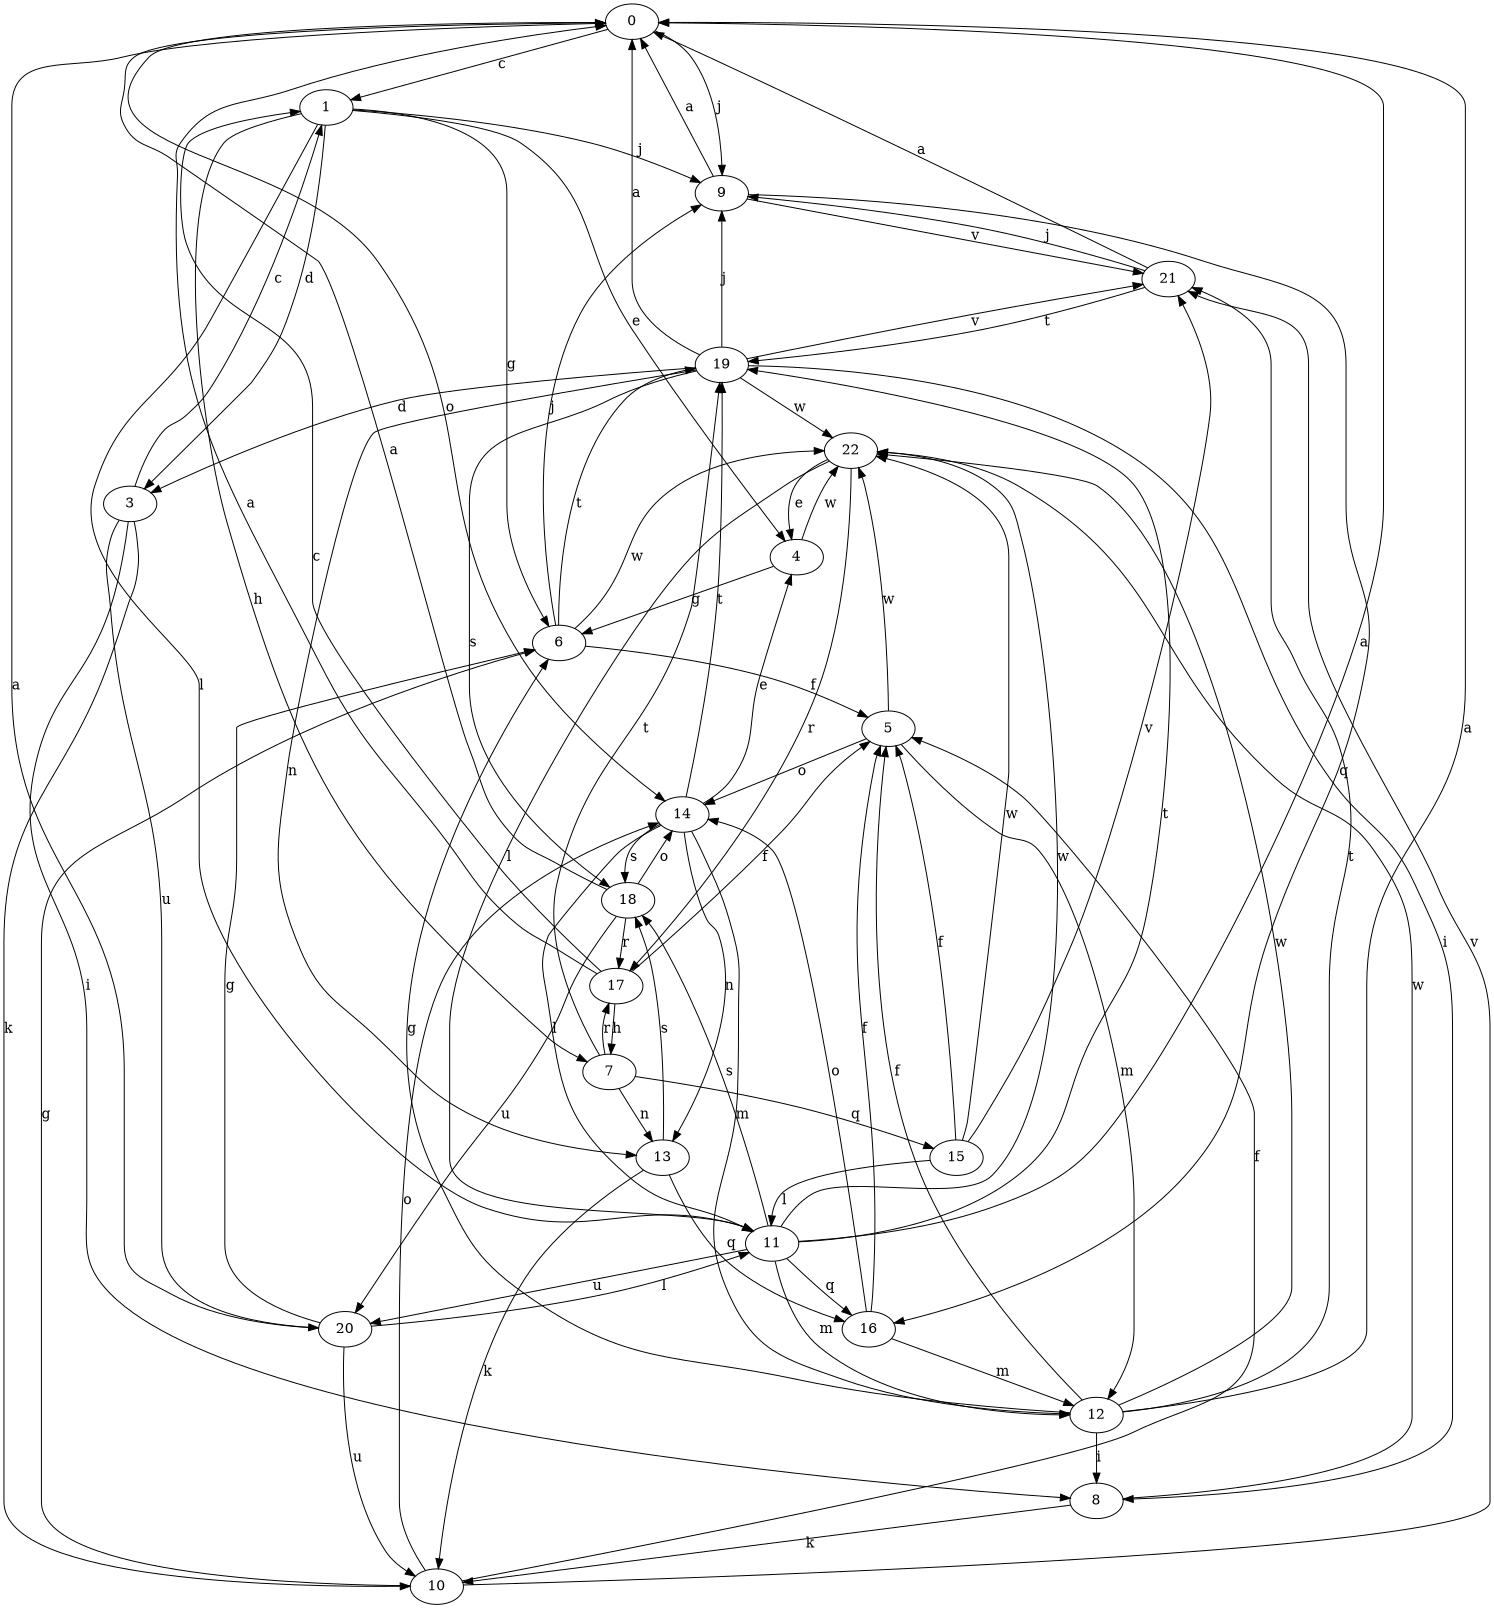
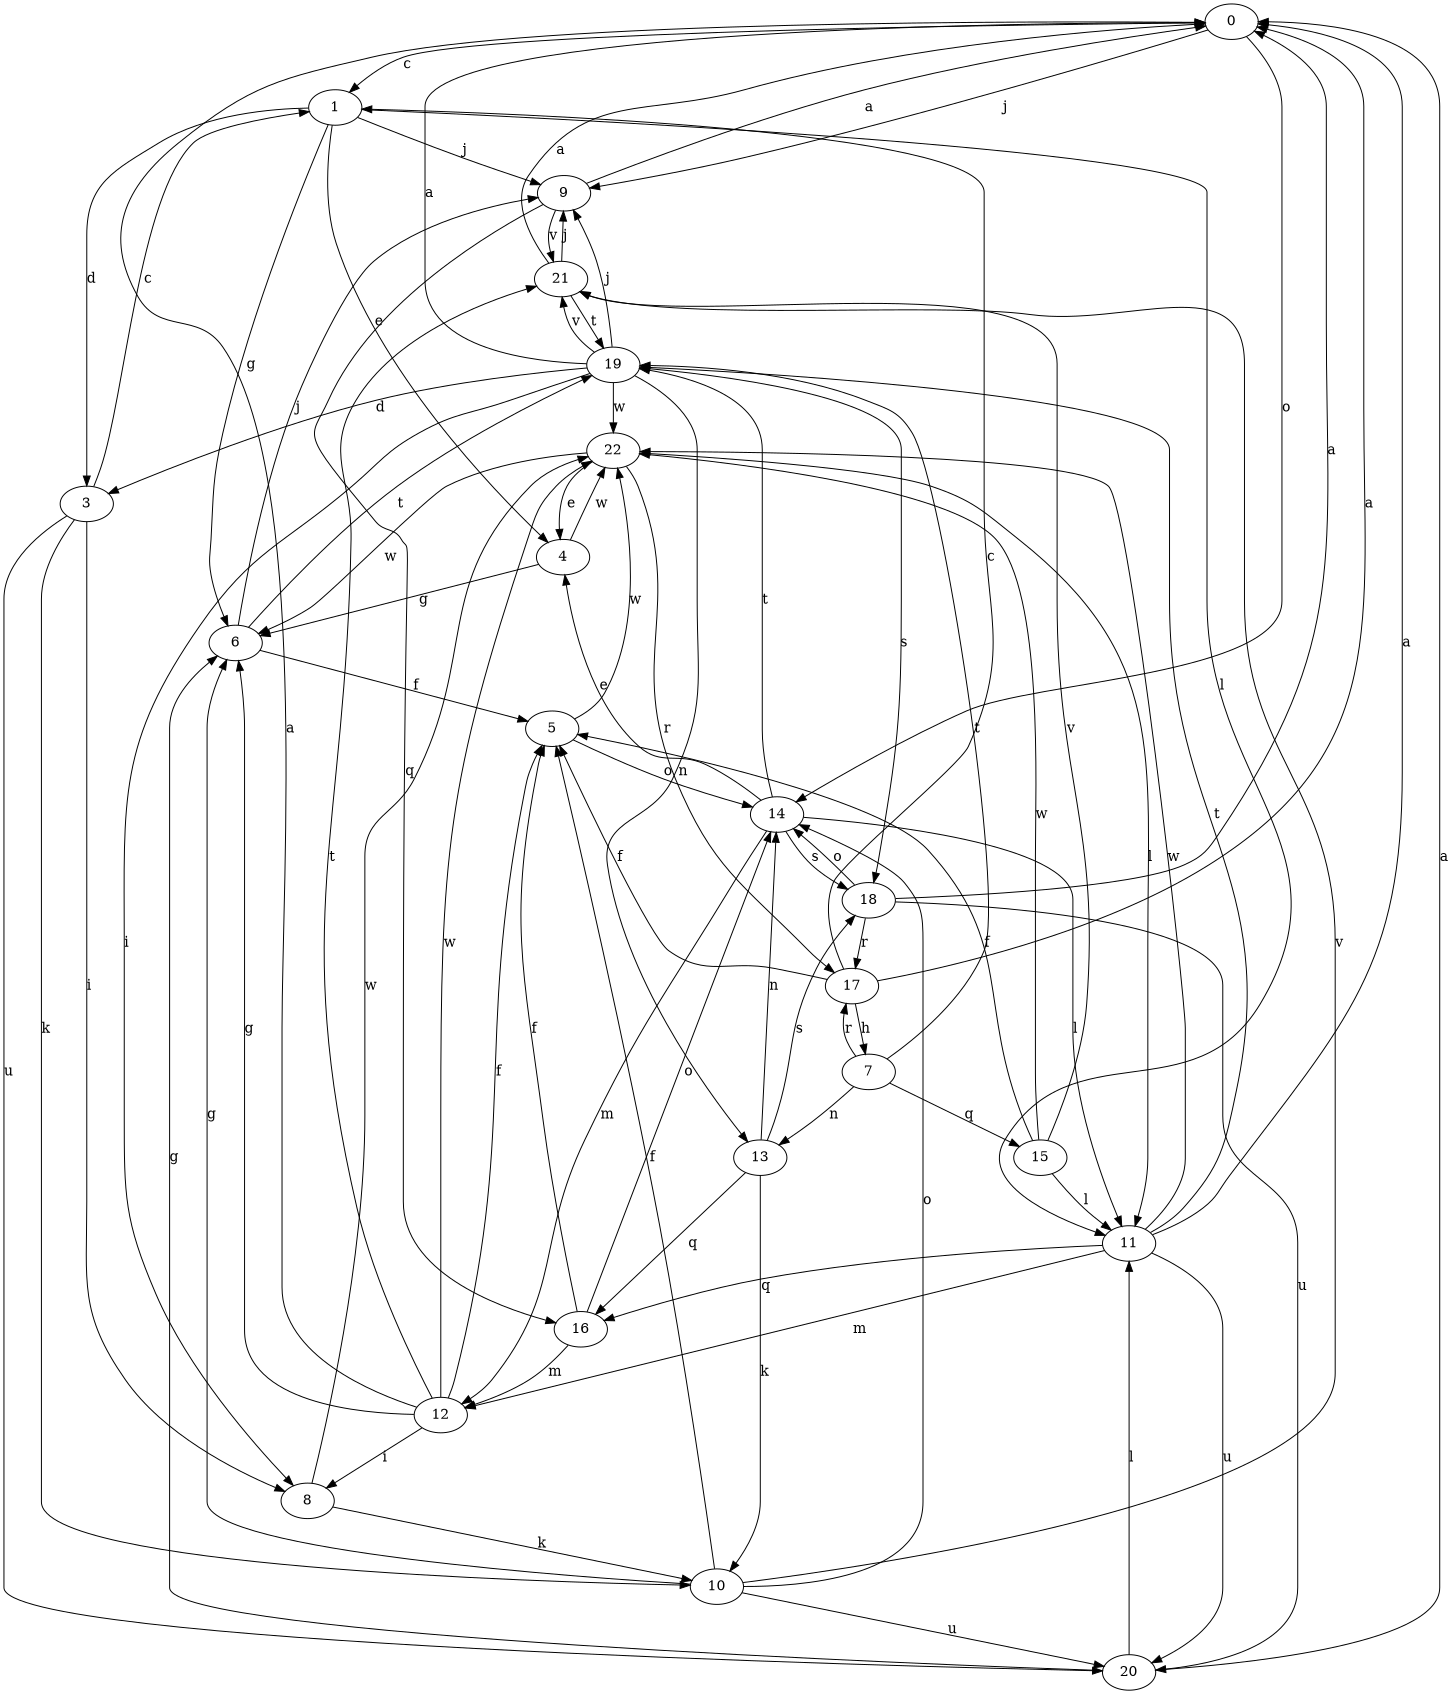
(663, 497) -> (414, 513)
(254, 611) -> none
(725, 983) -> (768, 991)
(1108, 1028) -> none
(720, 1070) -> none
(353, 1467) -> (918, 1629)
